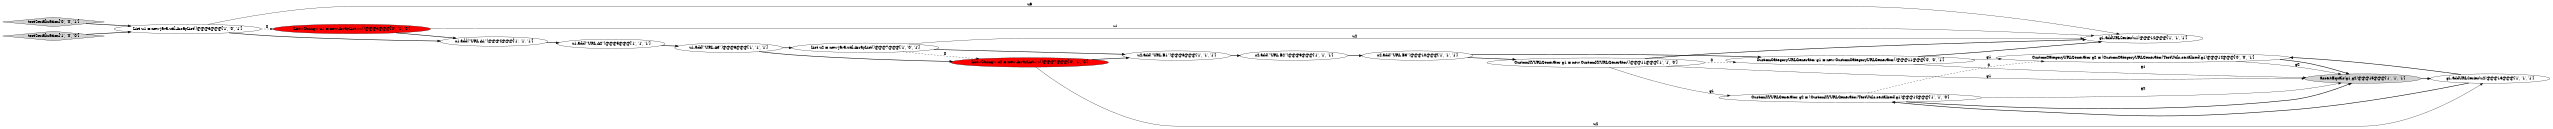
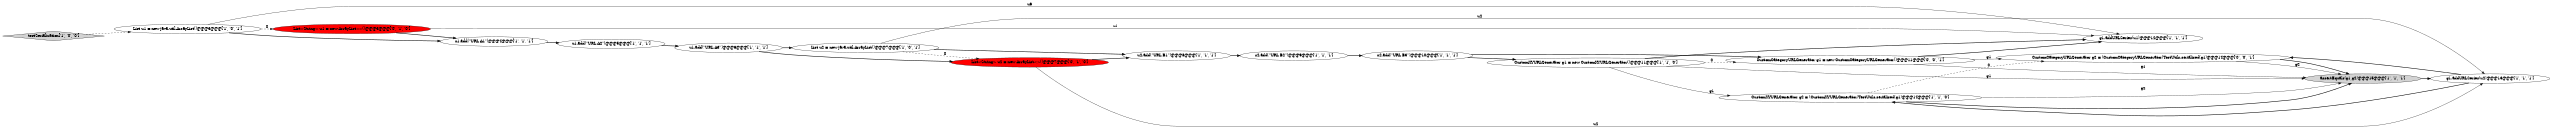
(54, 22) -> none
(107, 33) -> (107, 33)
(1495, 38) -> (1687, 19)
